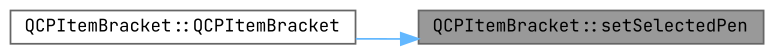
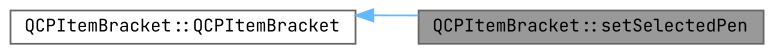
(378, 39) -> (396, 15)
